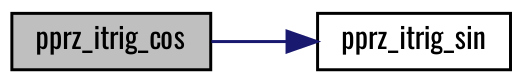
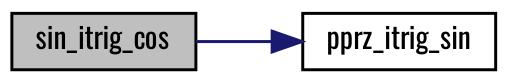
(111, 42) -> (104, 42)
